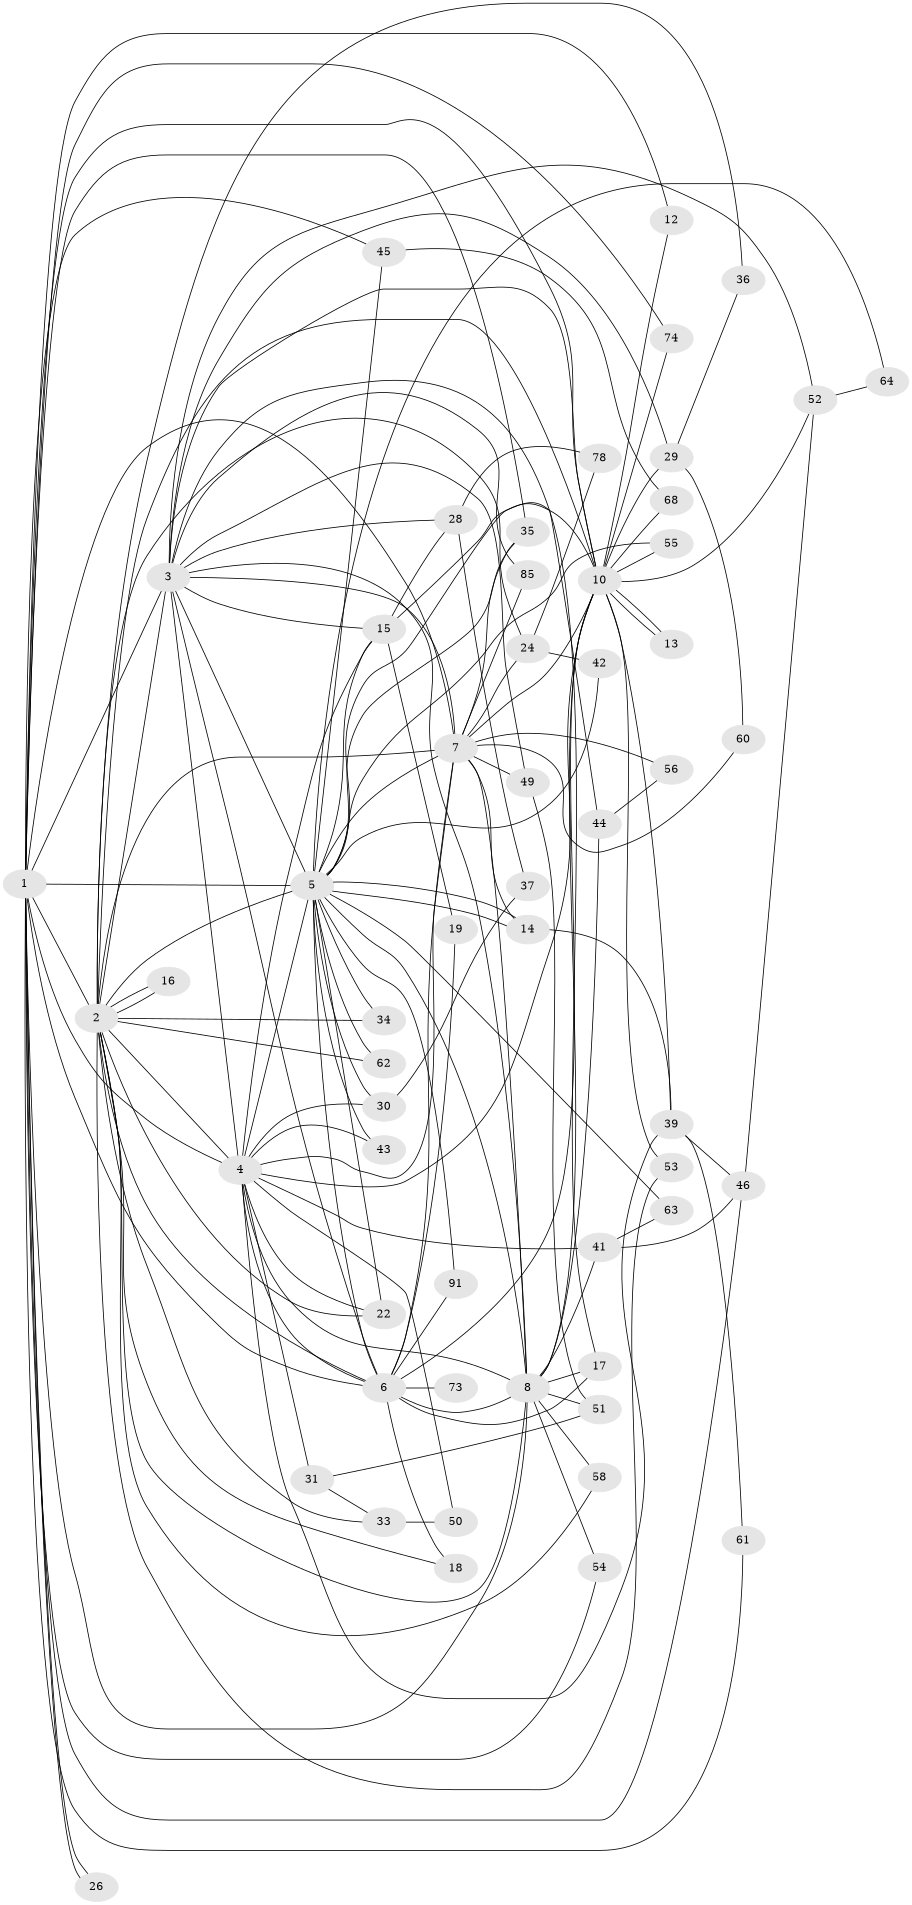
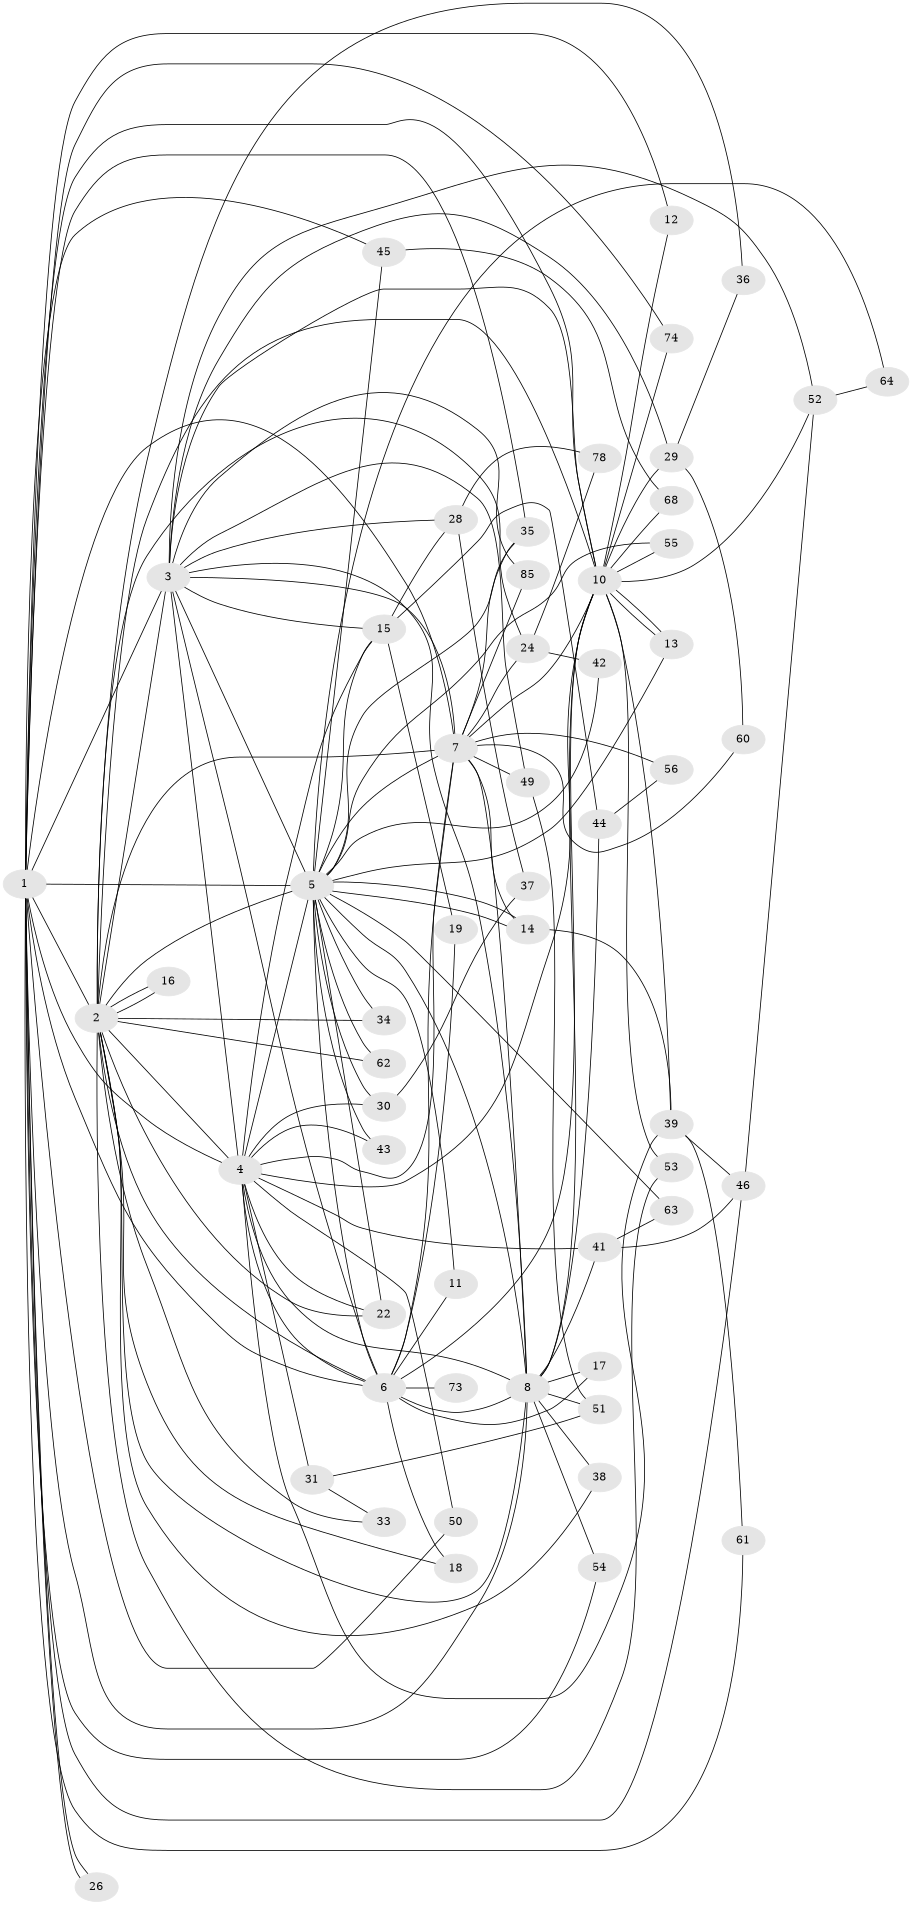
(417, 635) -> (532, 840)
(576, 800) -> none
(456, 1284) -> (456, 1284)
(600, 1477) -> (600, 1477)
(418, 1522) -> (90, 1458)
